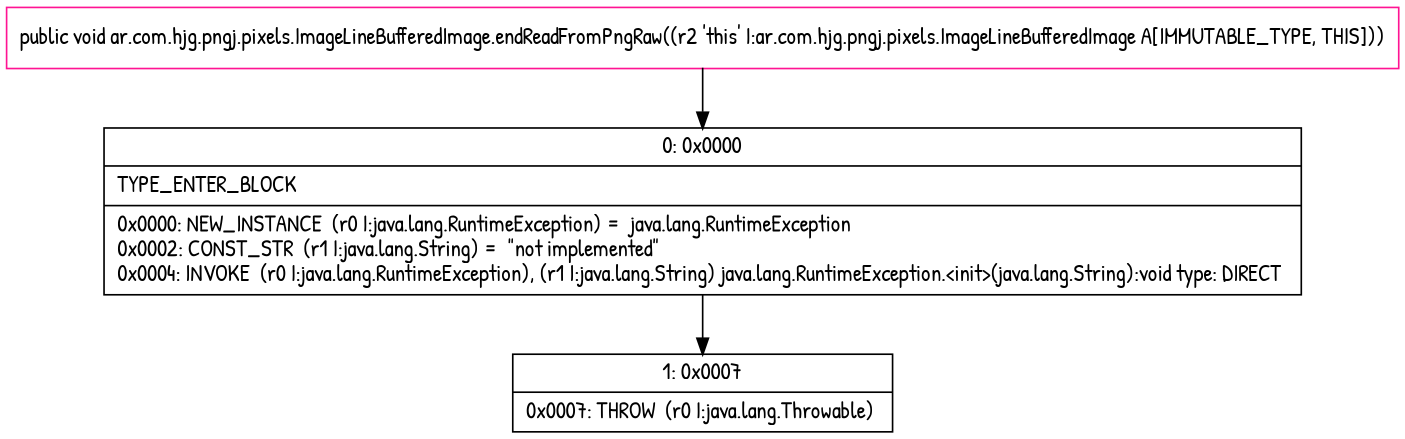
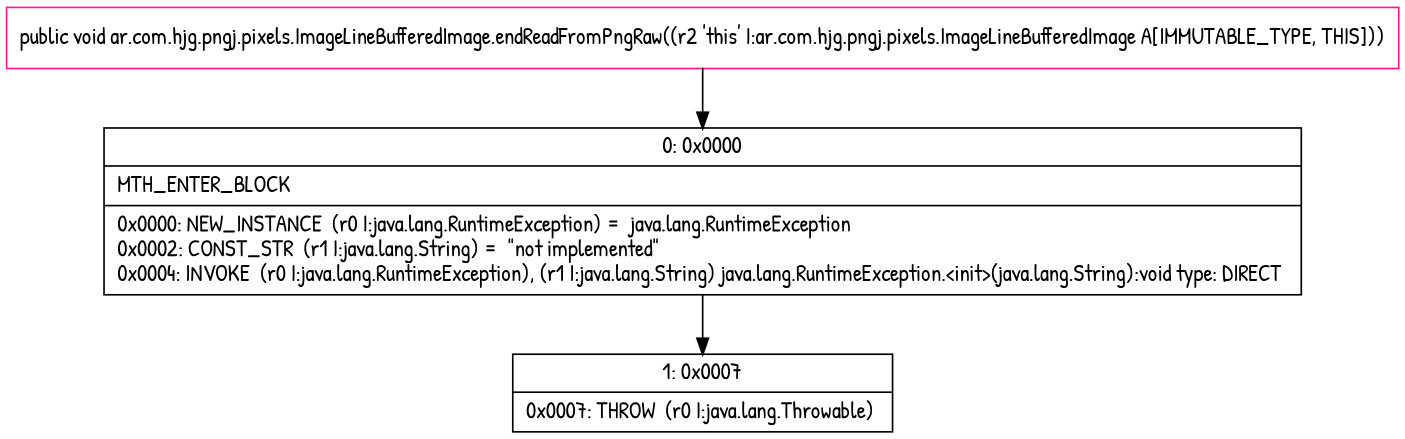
(207, 185) -> (205, 185)
